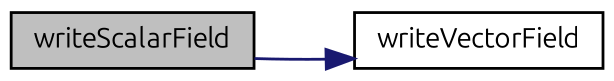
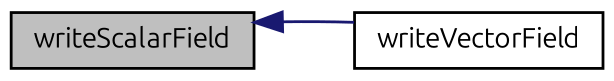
(290, 59) -> (319, 22)
